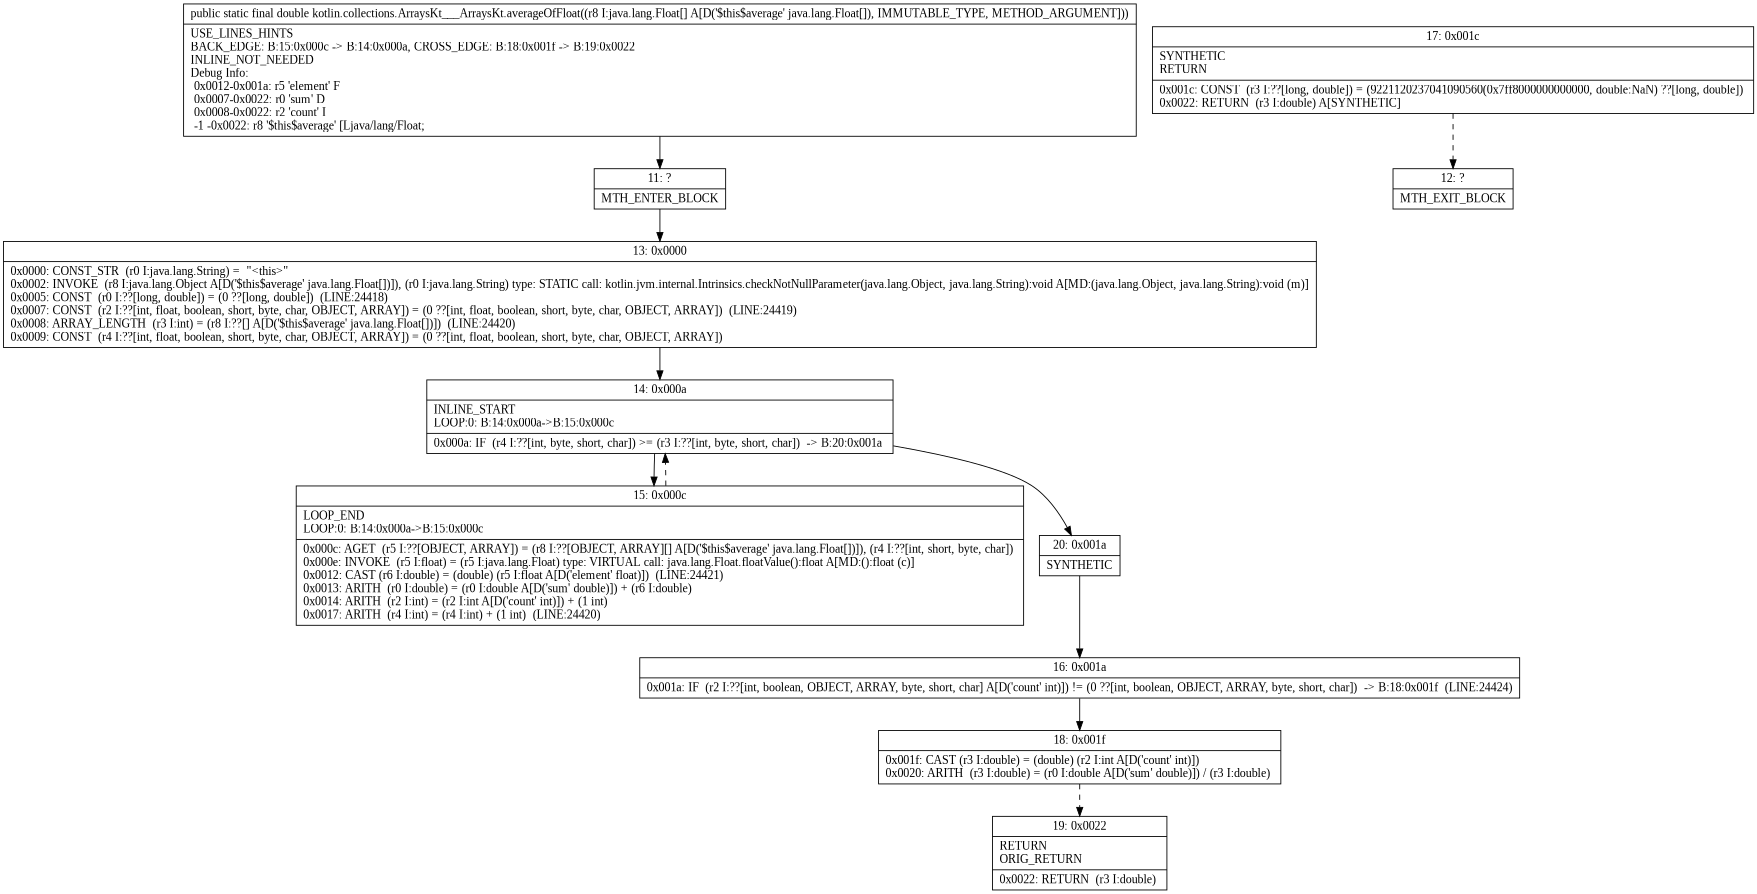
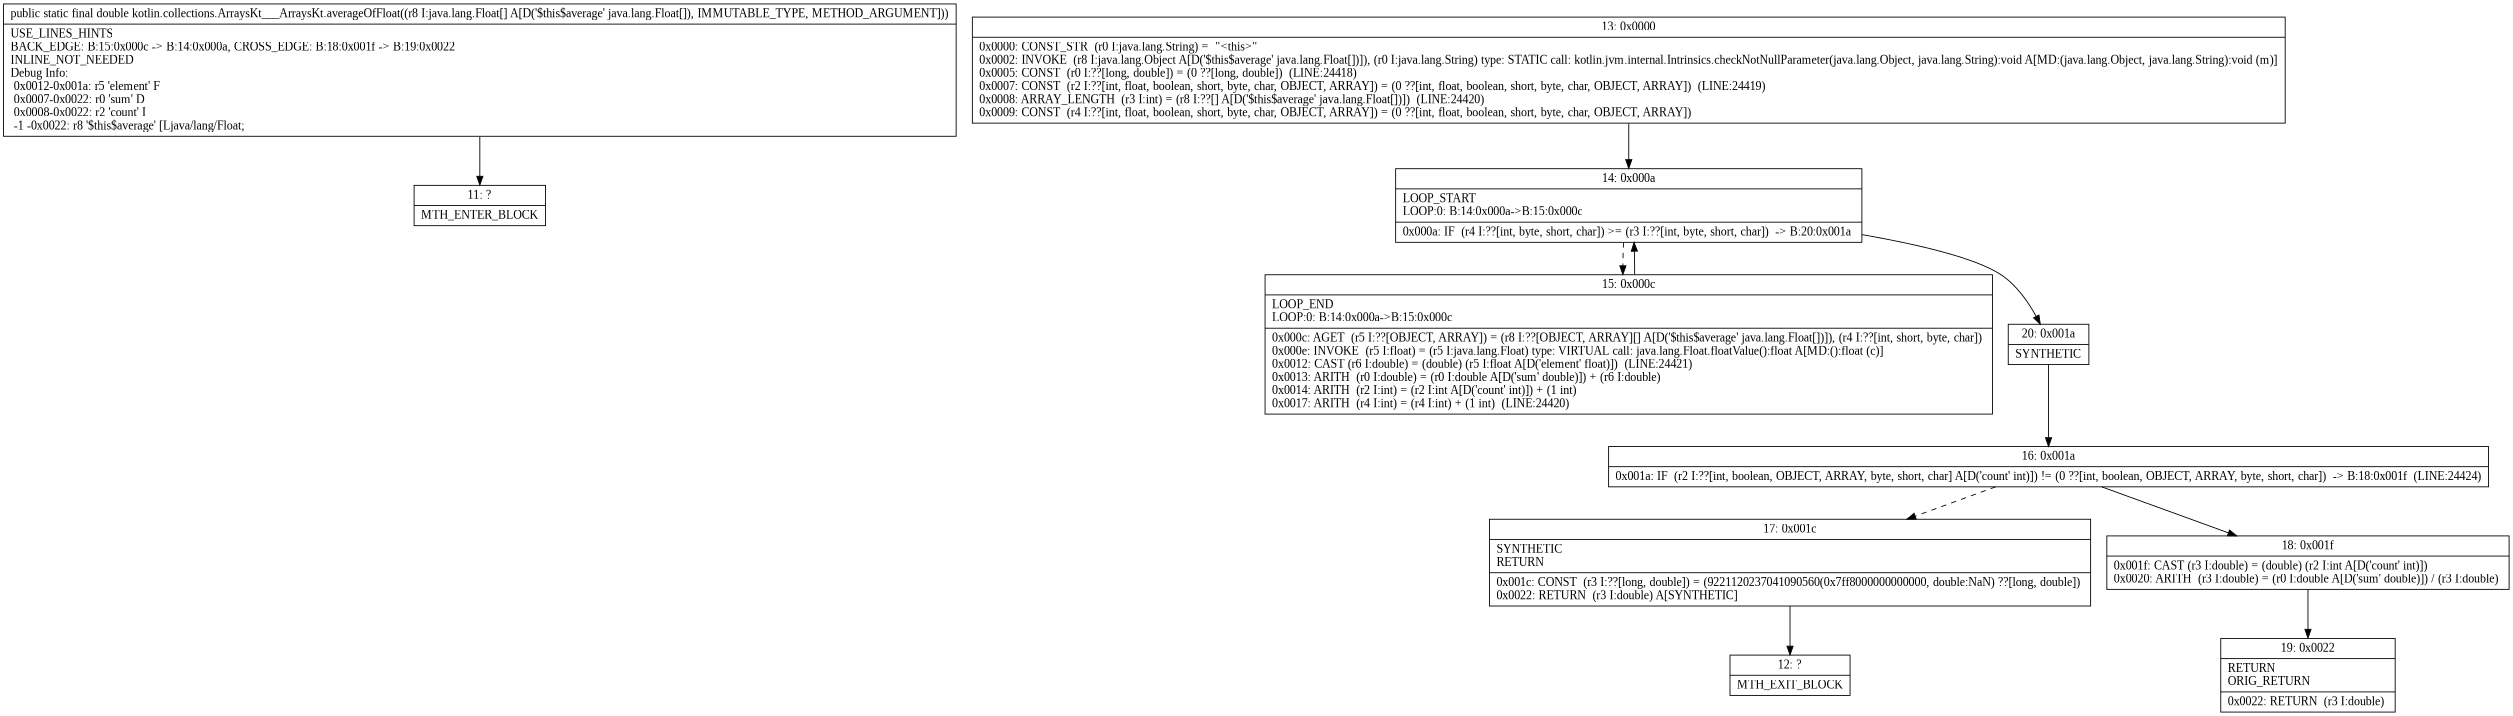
(1453, 137) -> (1790, 626)
(660, 221) -> none
(475, 410) -> (1439, 199)
(654, 465) -> (1623, 254)
(666, 474) -> (1635, 263)
none -> (1955, 501)
(1080, 796) -> (2308, 609)
